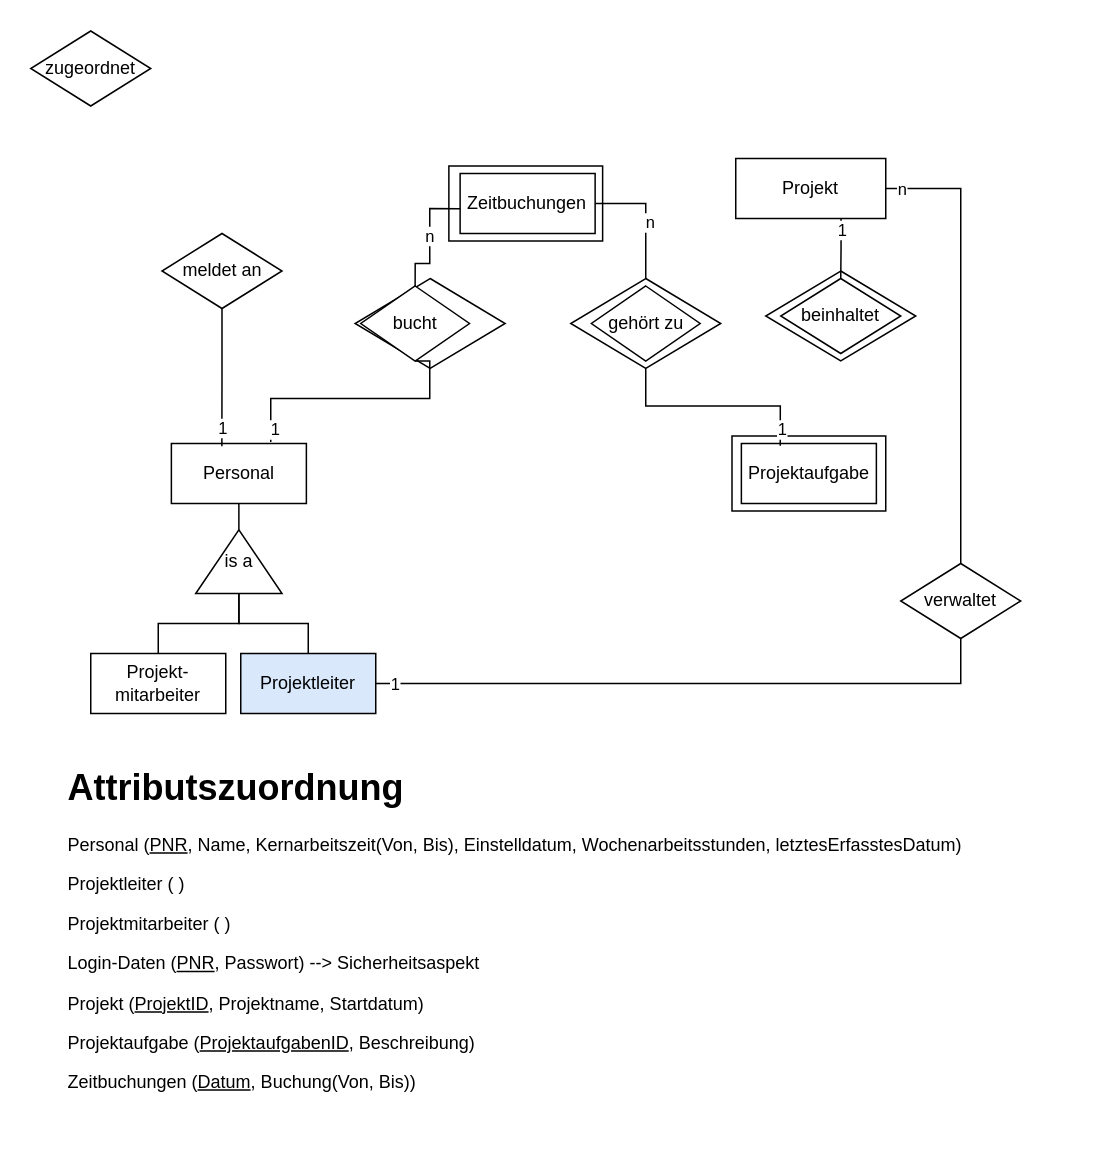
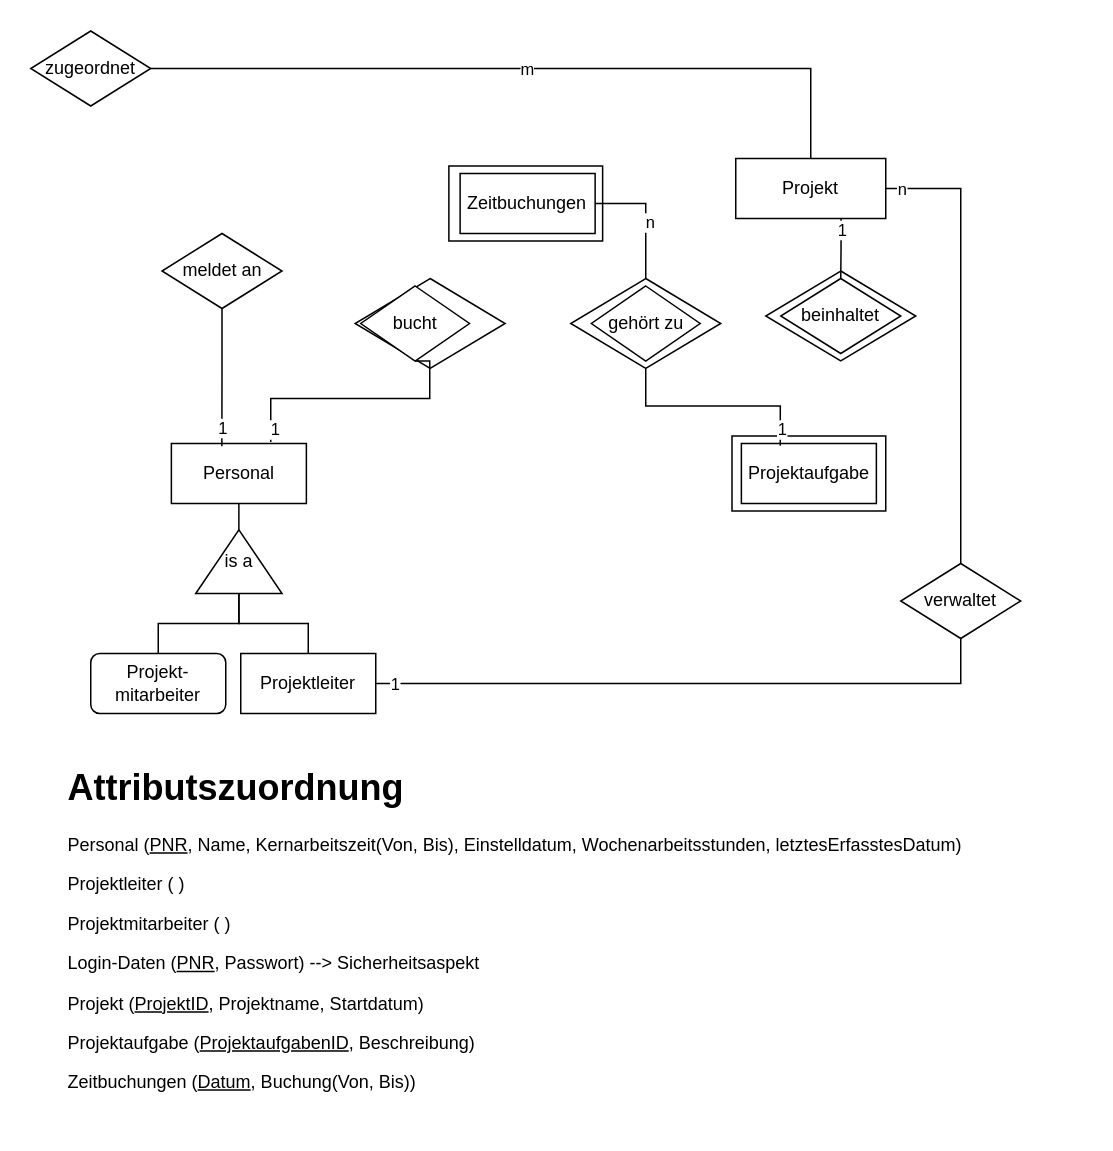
none -> (526, 68)
(430, 239) -> none
(158, 683) -> (158, 683)
(308, 683) -> (308, 683)
